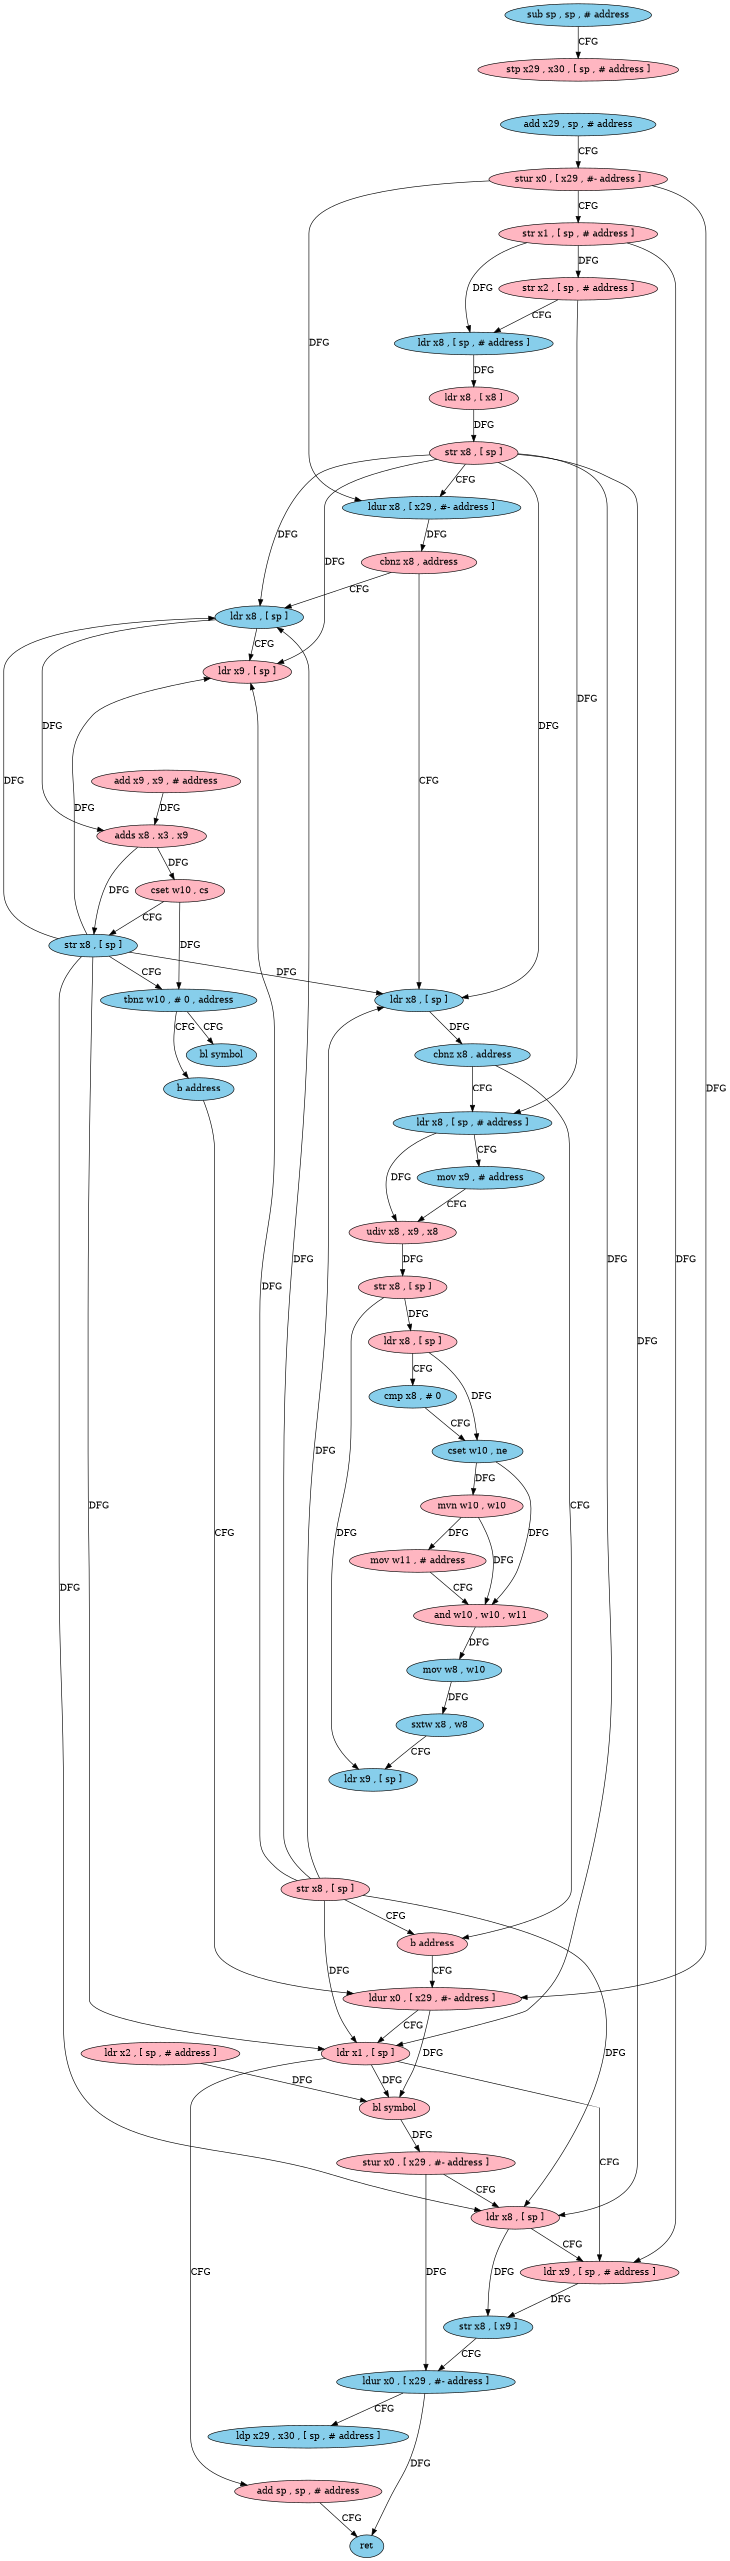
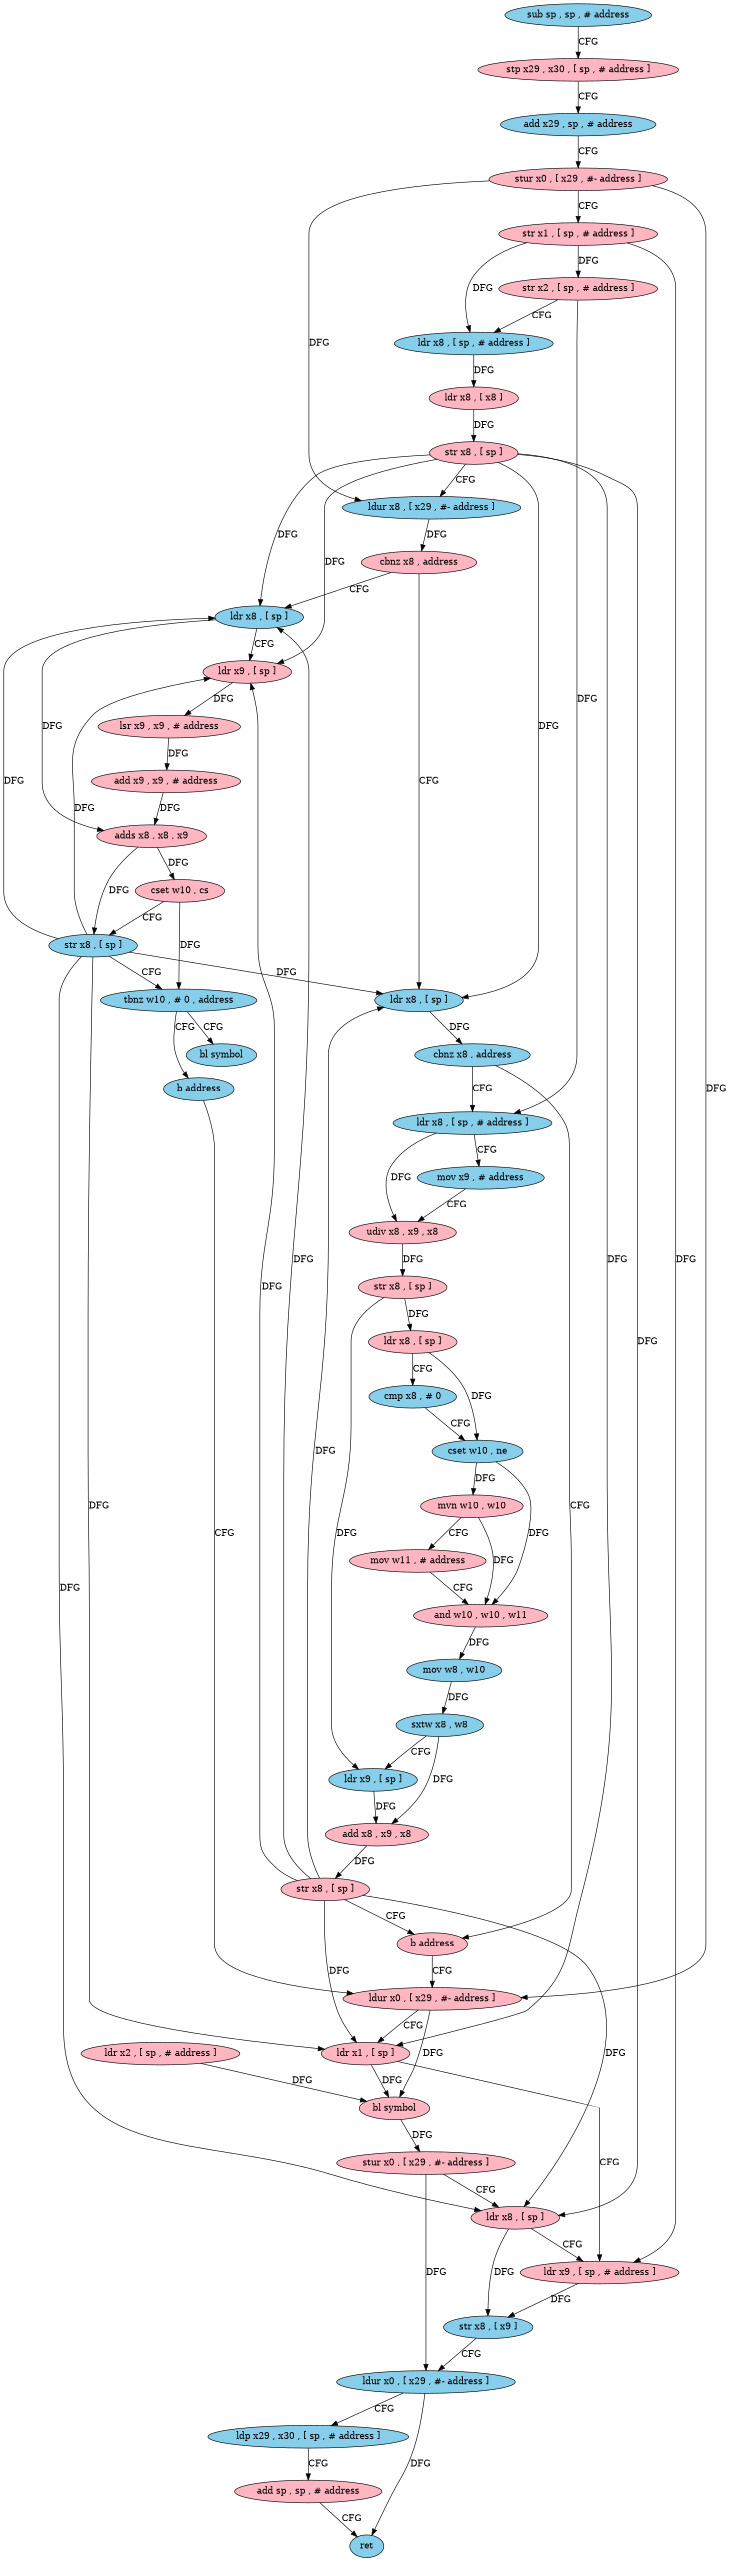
none -> (578, 94)
none -> (169, 727)
(152, 836) -> (152, 836)
(459, 1534) -> (459, 1534)
none -> (377, 1835)
(191, 2235) -> (308, 2461)
